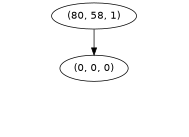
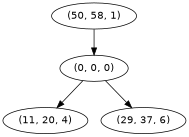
(94, 16) -> (94, 16)
none -> (45, 121)
none -> (143, 121)
